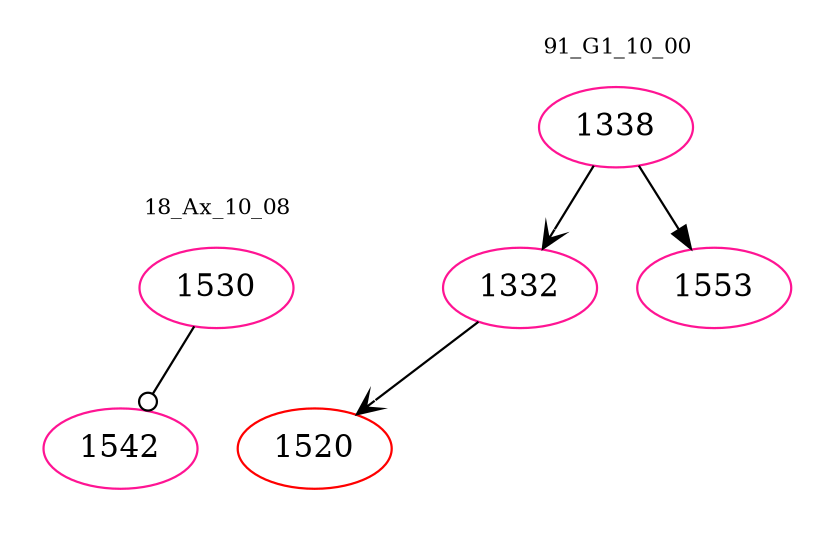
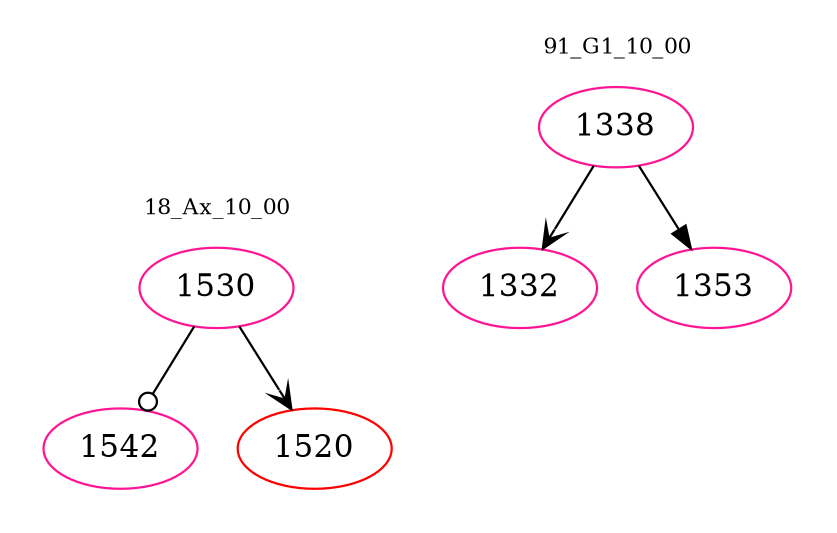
(218, 209) -> (218, 209)
(714, 288) -> (714, 288)
(427, 361) -> (259, 358)
